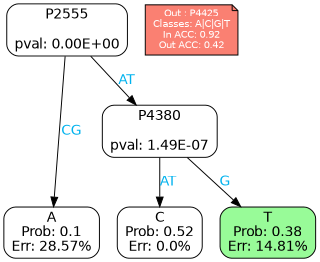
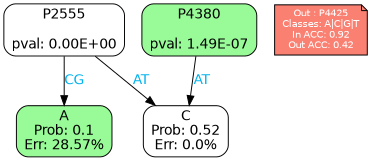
(110, 77) -> (121, 78)
(160, 131) -> (199, 30)
(52, 233) -> (64, 131)
(268, 233) -> none
